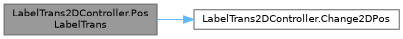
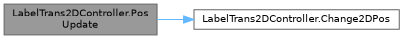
(81, 20) -> (81, 20)
